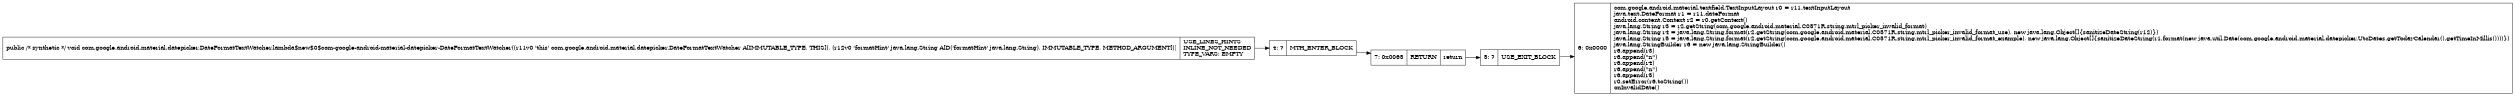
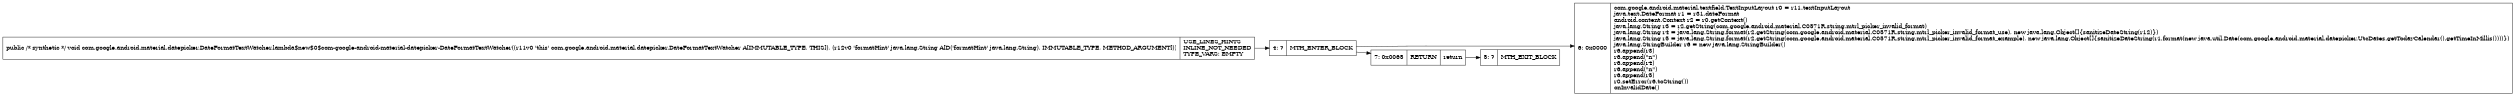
(1677, 14) -> (1677, 14)
(1528, 57) -> (1529, 57)
(1565, 57) -> (1463, 46)
